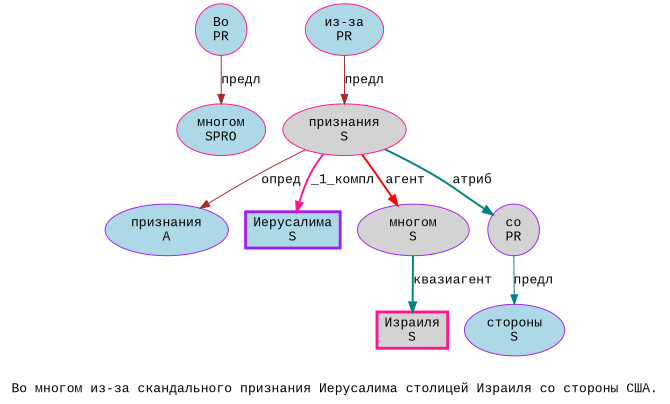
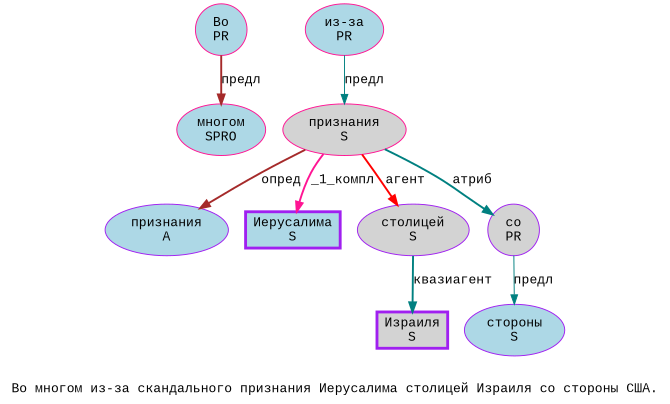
(221, 75) -> (221, 75)
(344, 75) -> (344, 75)
(256, 175) -> (256, 175)
(413, 230) -> (413, 230)
(412, 330) -> (412, 330)
